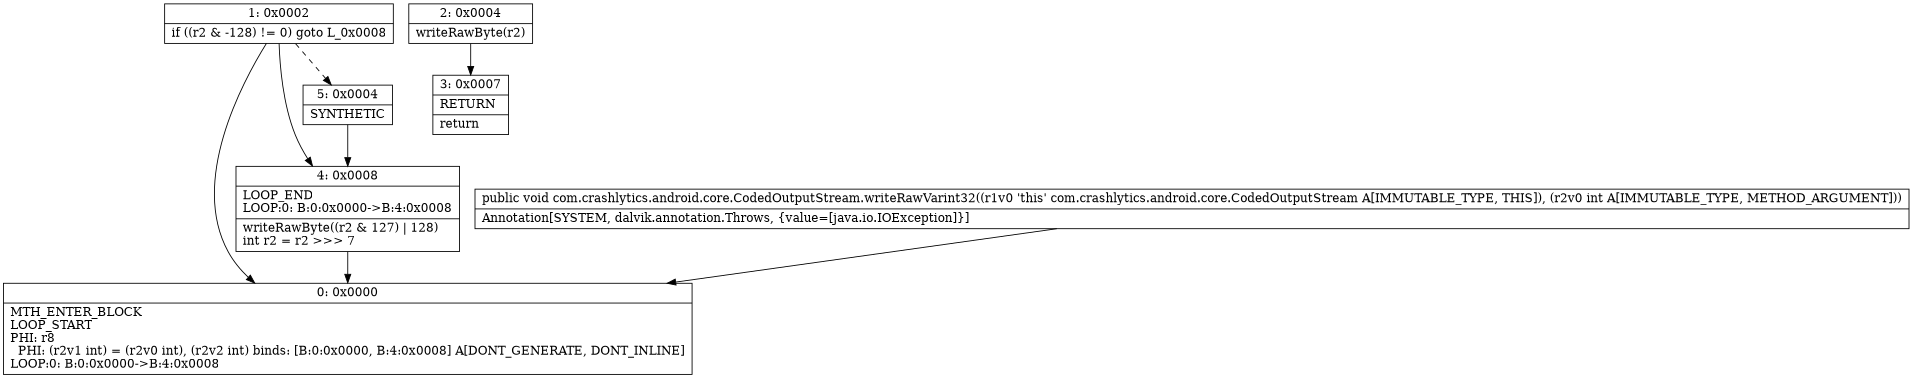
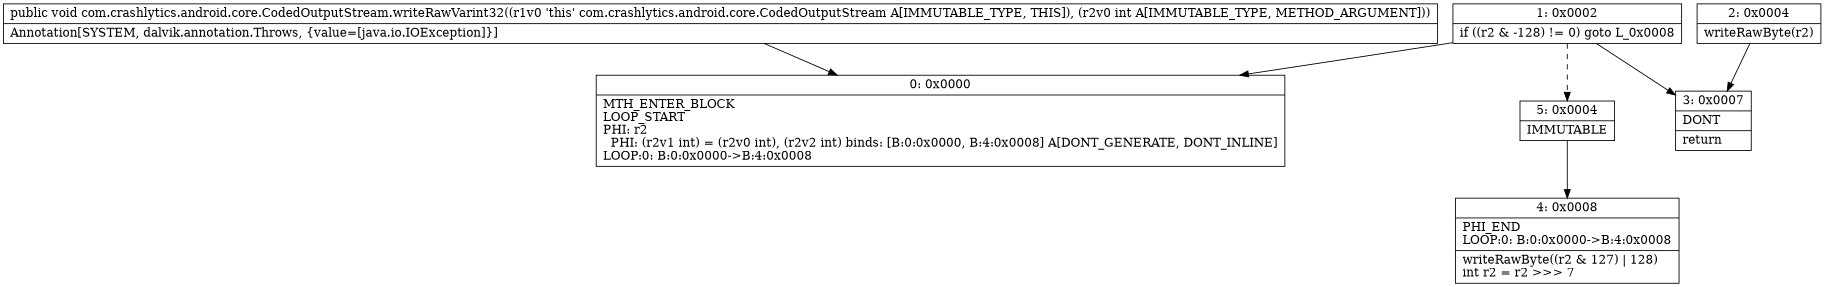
(286, 103) -> (1632, 67)
(468, 104) -> (1701, 120)
(348, 114) -> (1567, 130)
(278, 196) -> (1492, 227)
(348, 263) -> none
(35, 338) -> (628, 130)
